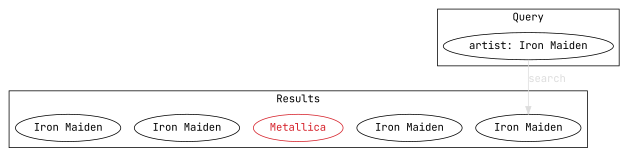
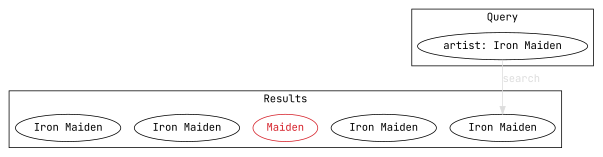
(298, 128) -> (285, 128)
